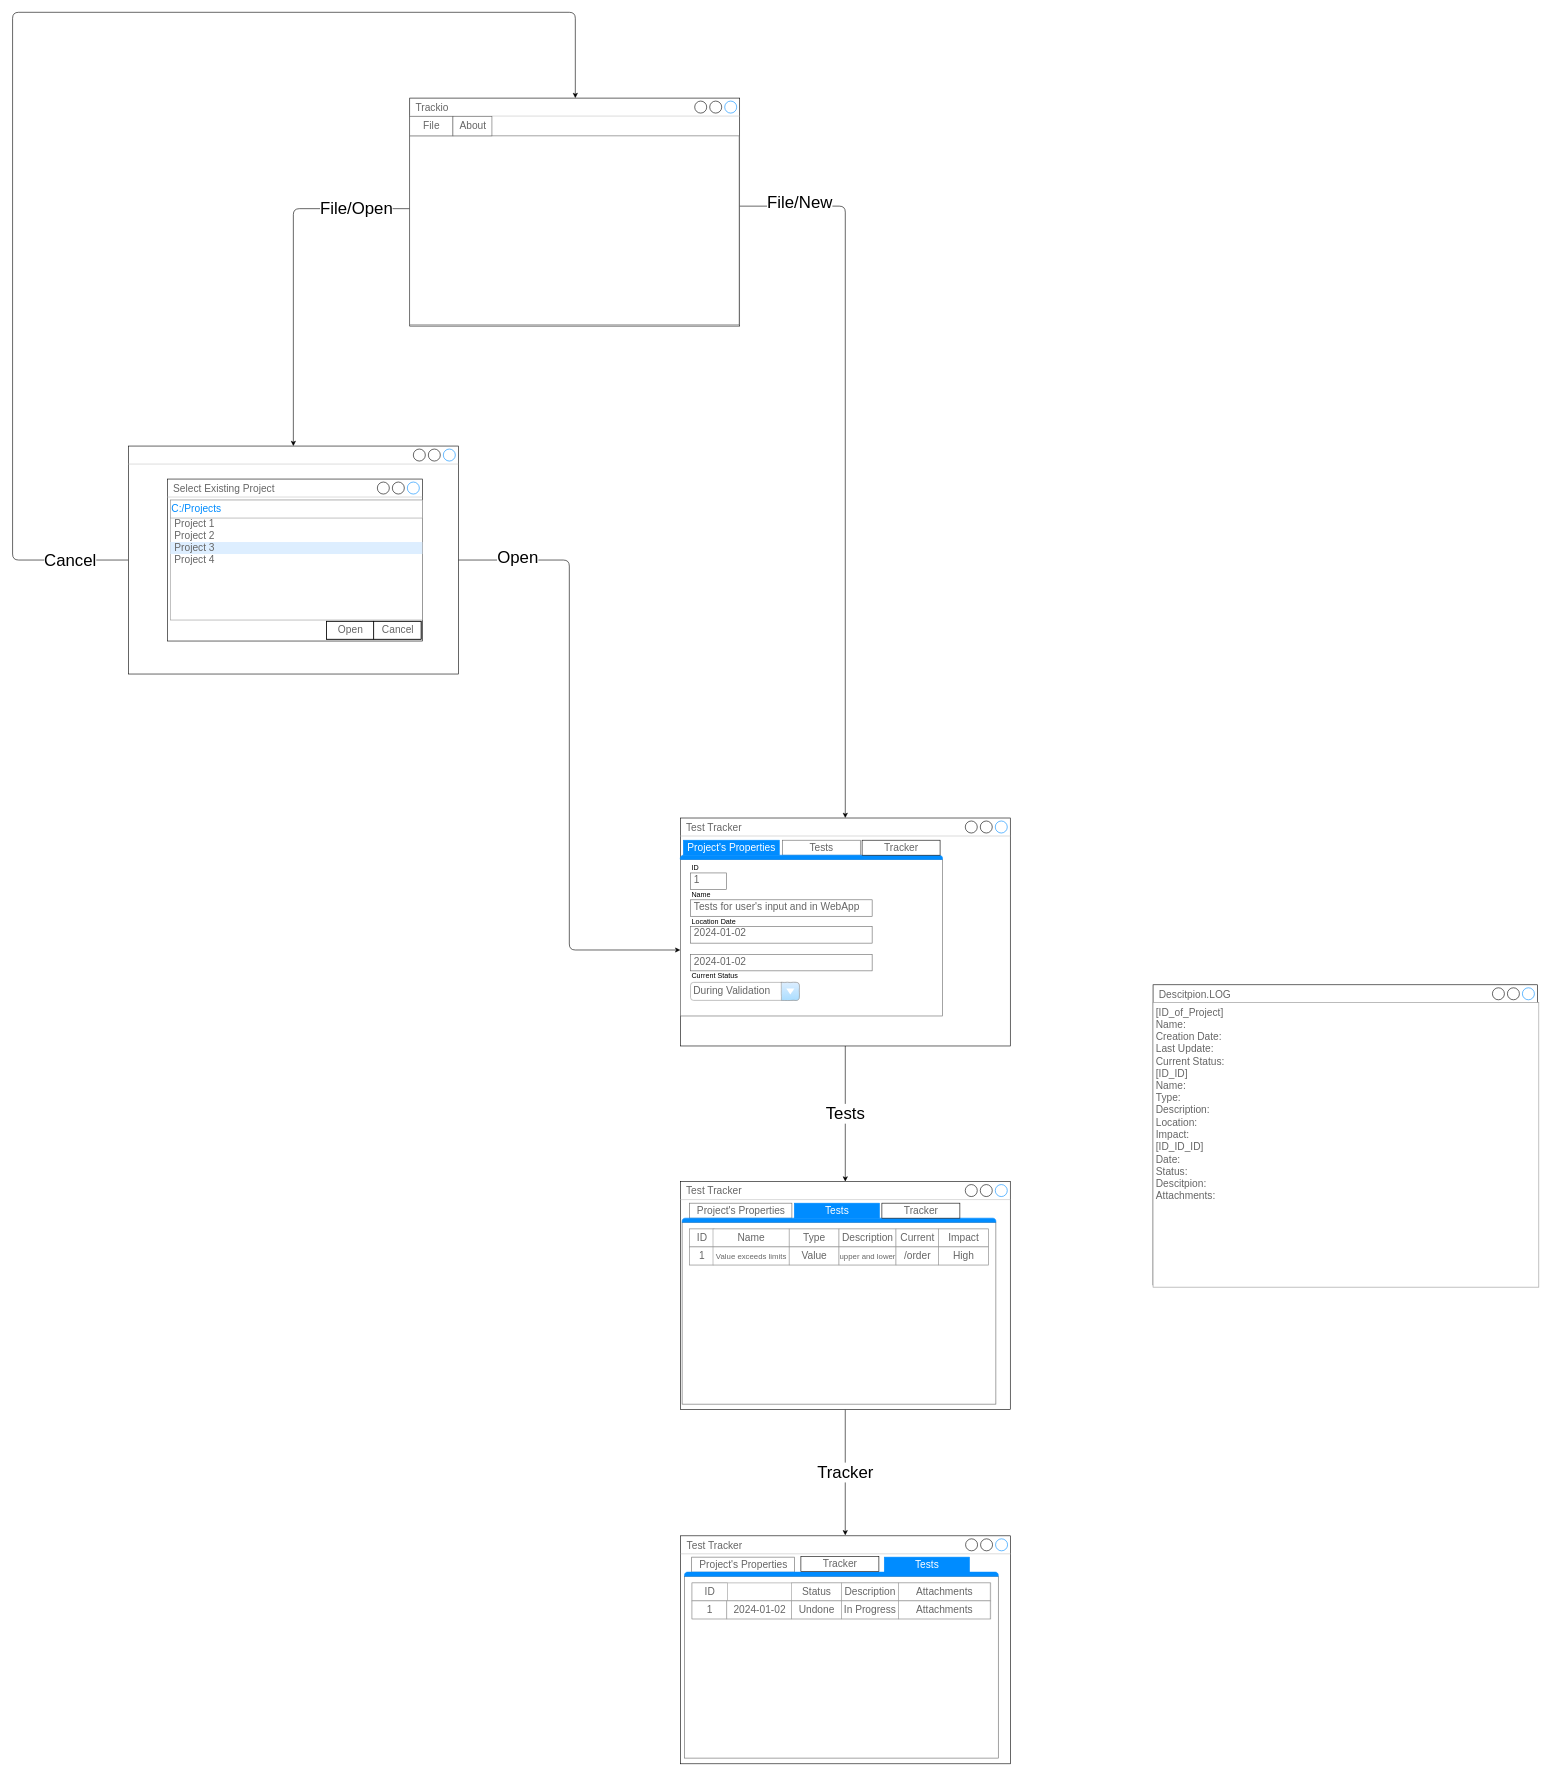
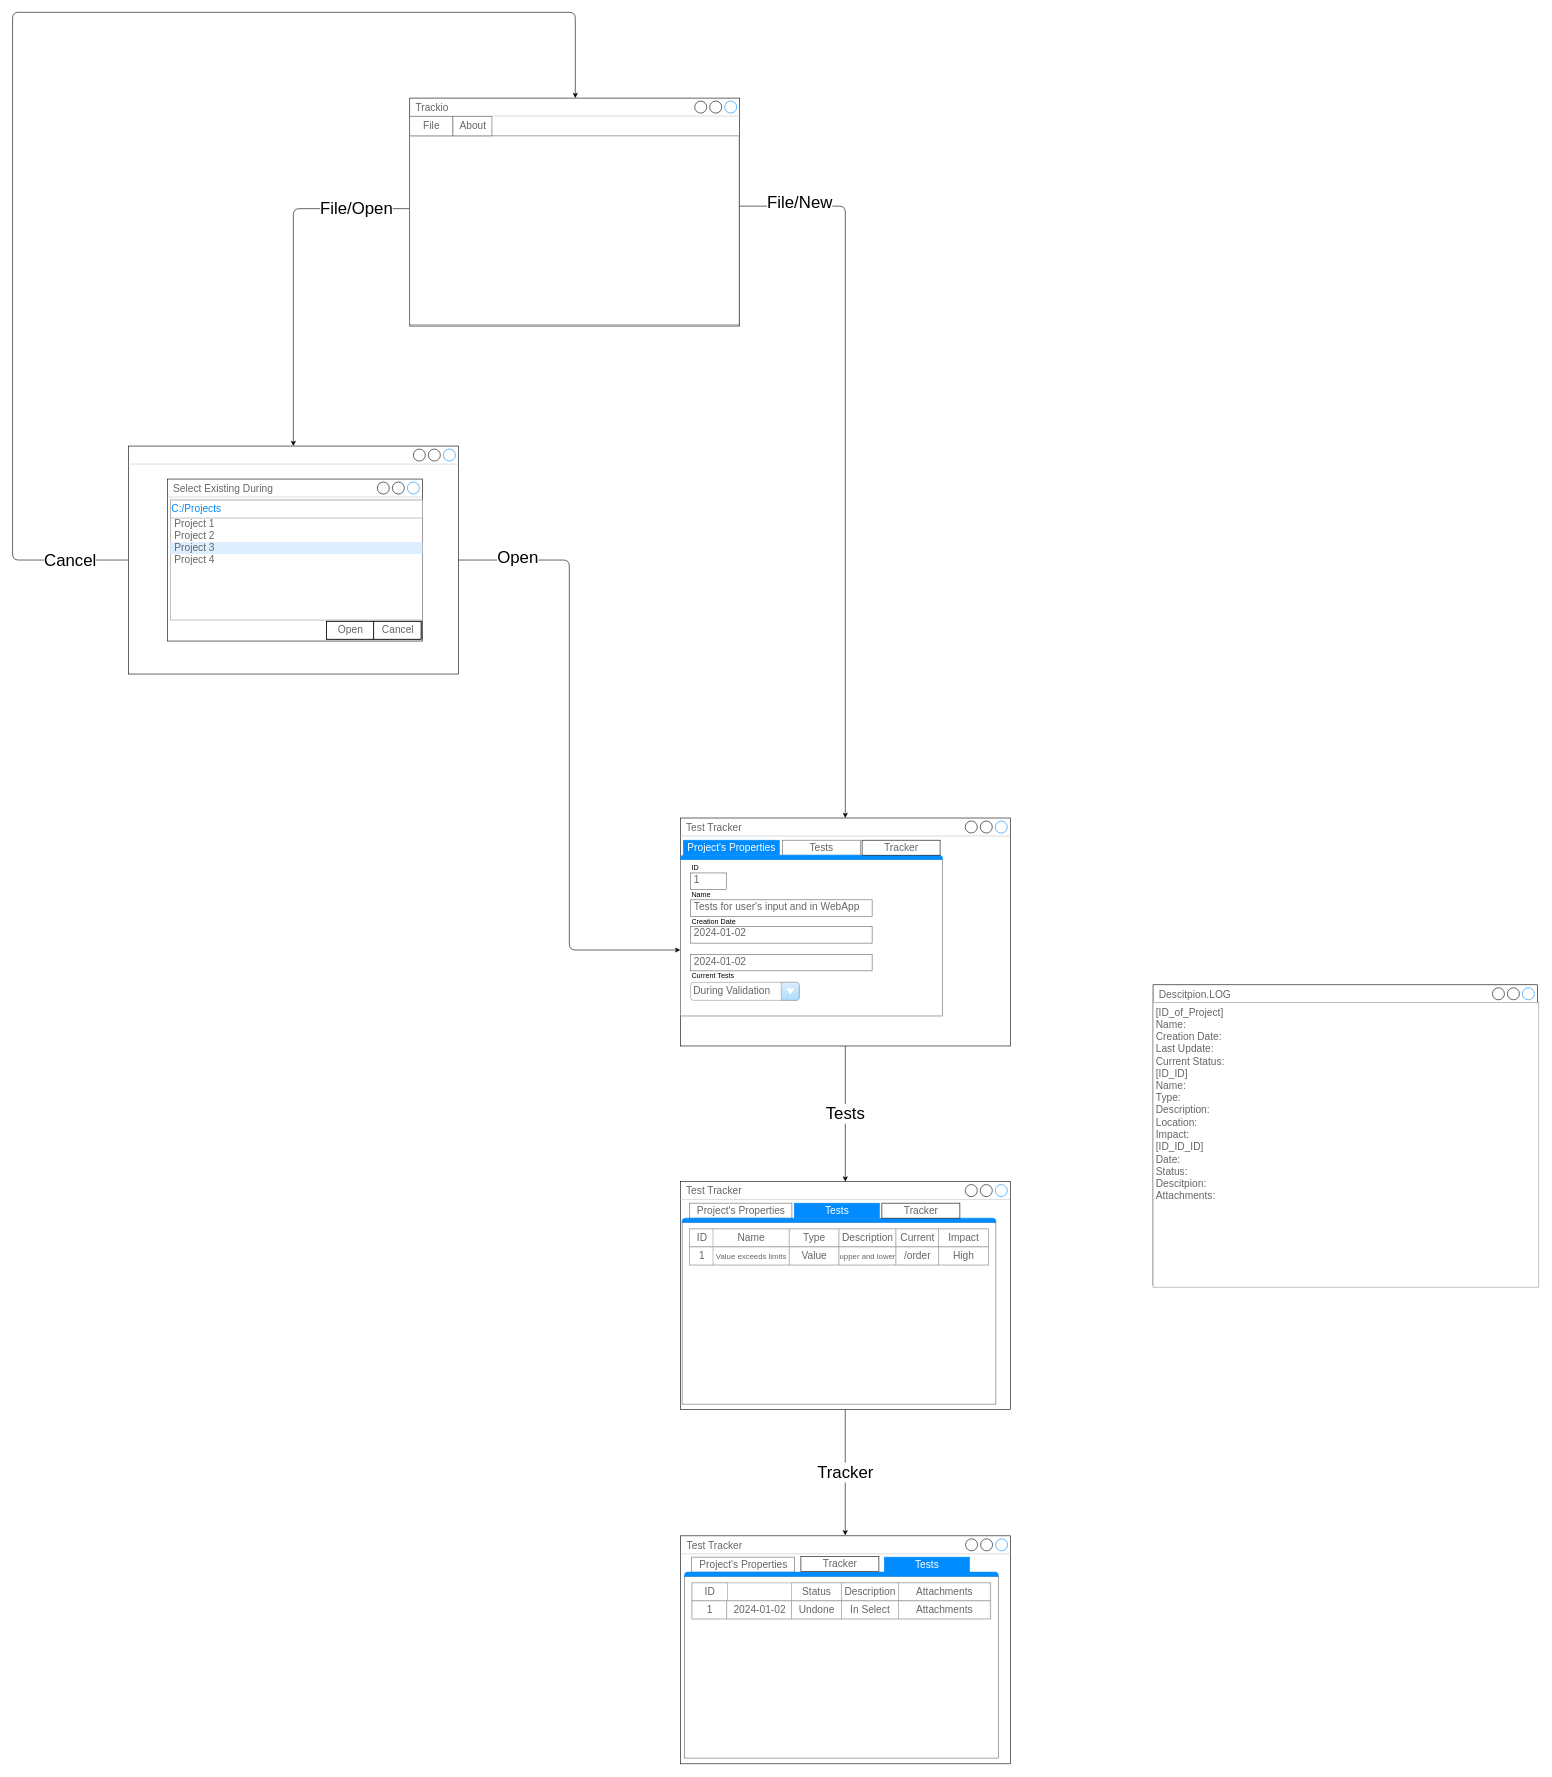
(232, 489) -> (228, 489)
(716, 922) -> (716, 922)
(719, 977) -> (717, 977)
(870, 1610) -> (870, 1610)
